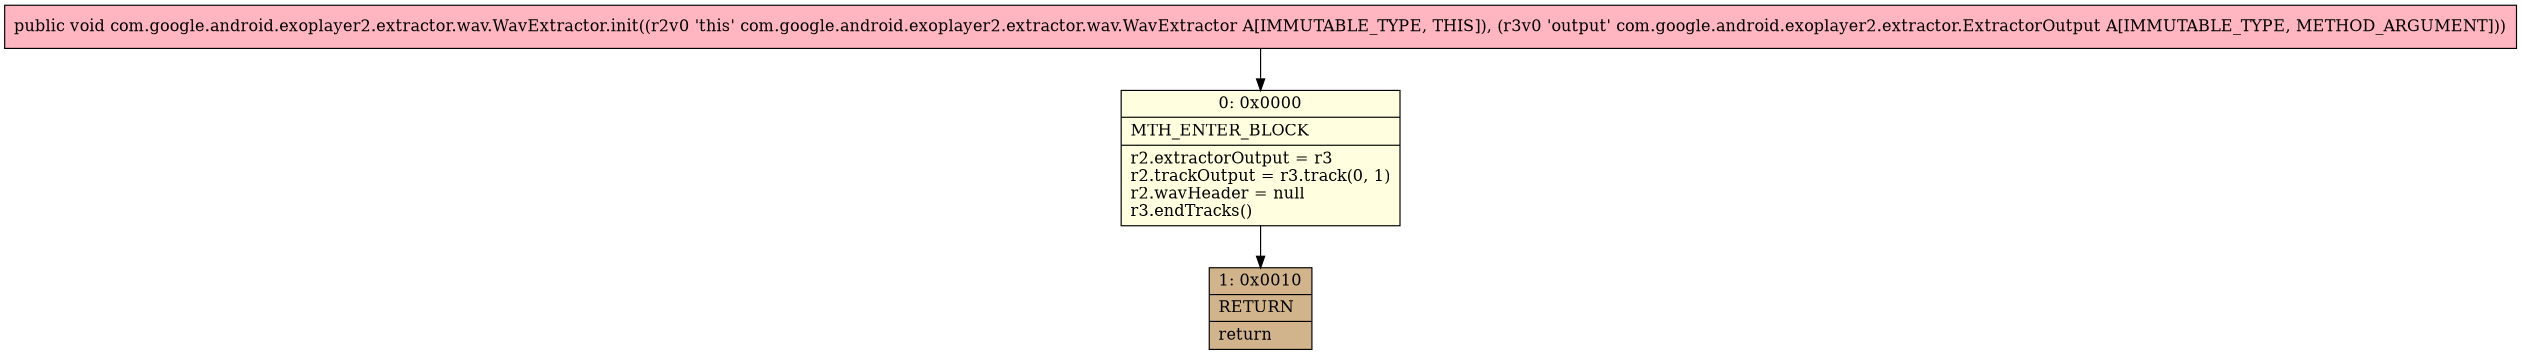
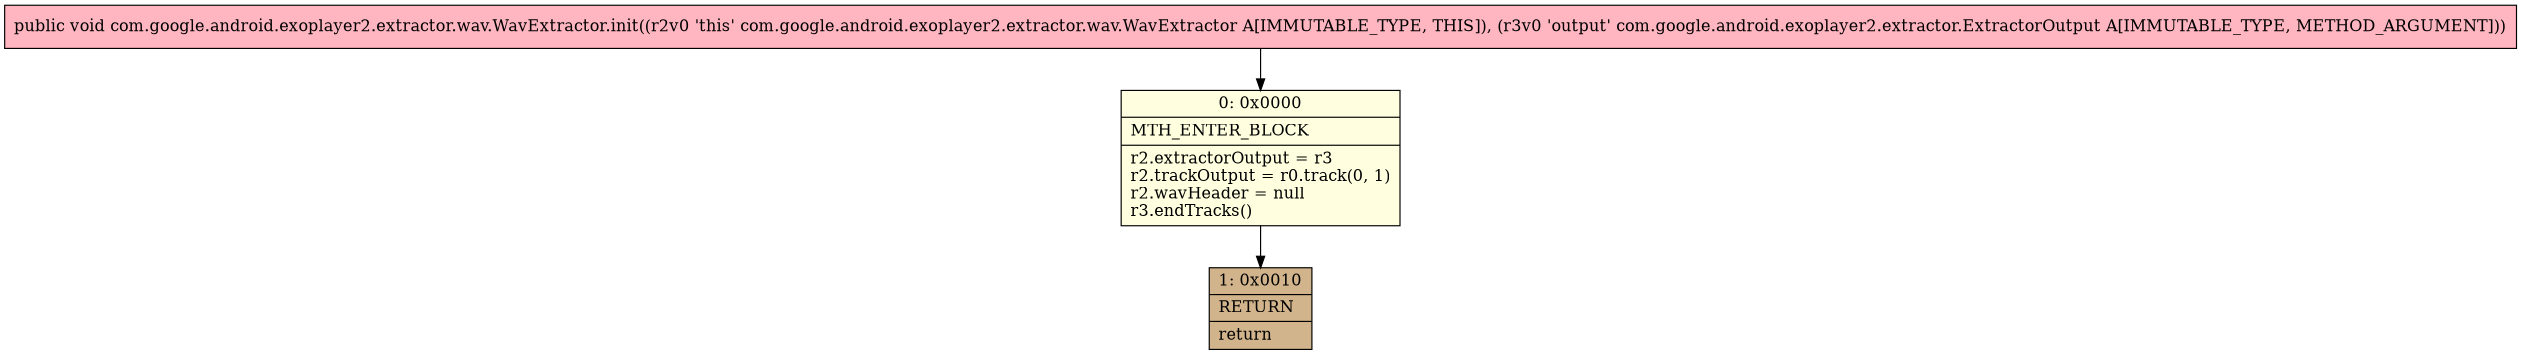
(1261, 176) -> (1261, 176)
